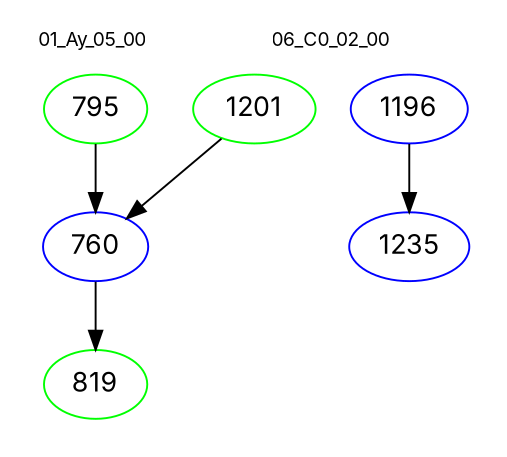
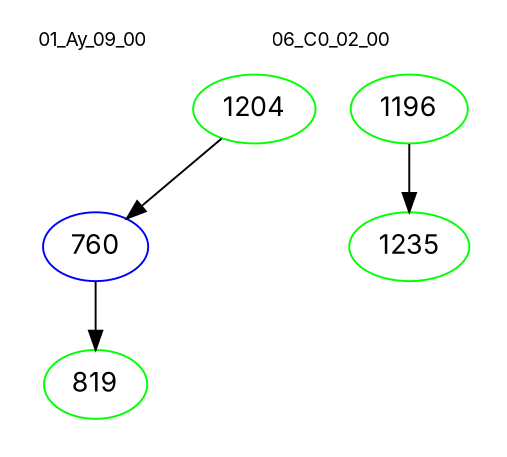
(93, 41) -> (93, 41)
(96, 109) -> none
(254, 109) -> (254, 109)
(409, 109) -> (409, 109)
(409, 247) -> (409, 247)
